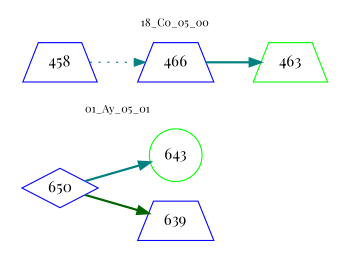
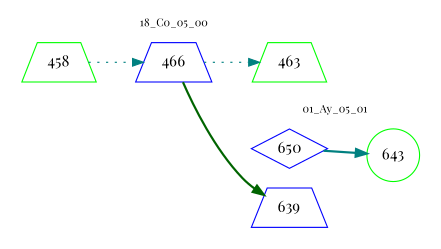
(60, 62) -> (59, 62)
(228, 62) -> (226, 62)
(111, 202) -> (213, 140)
